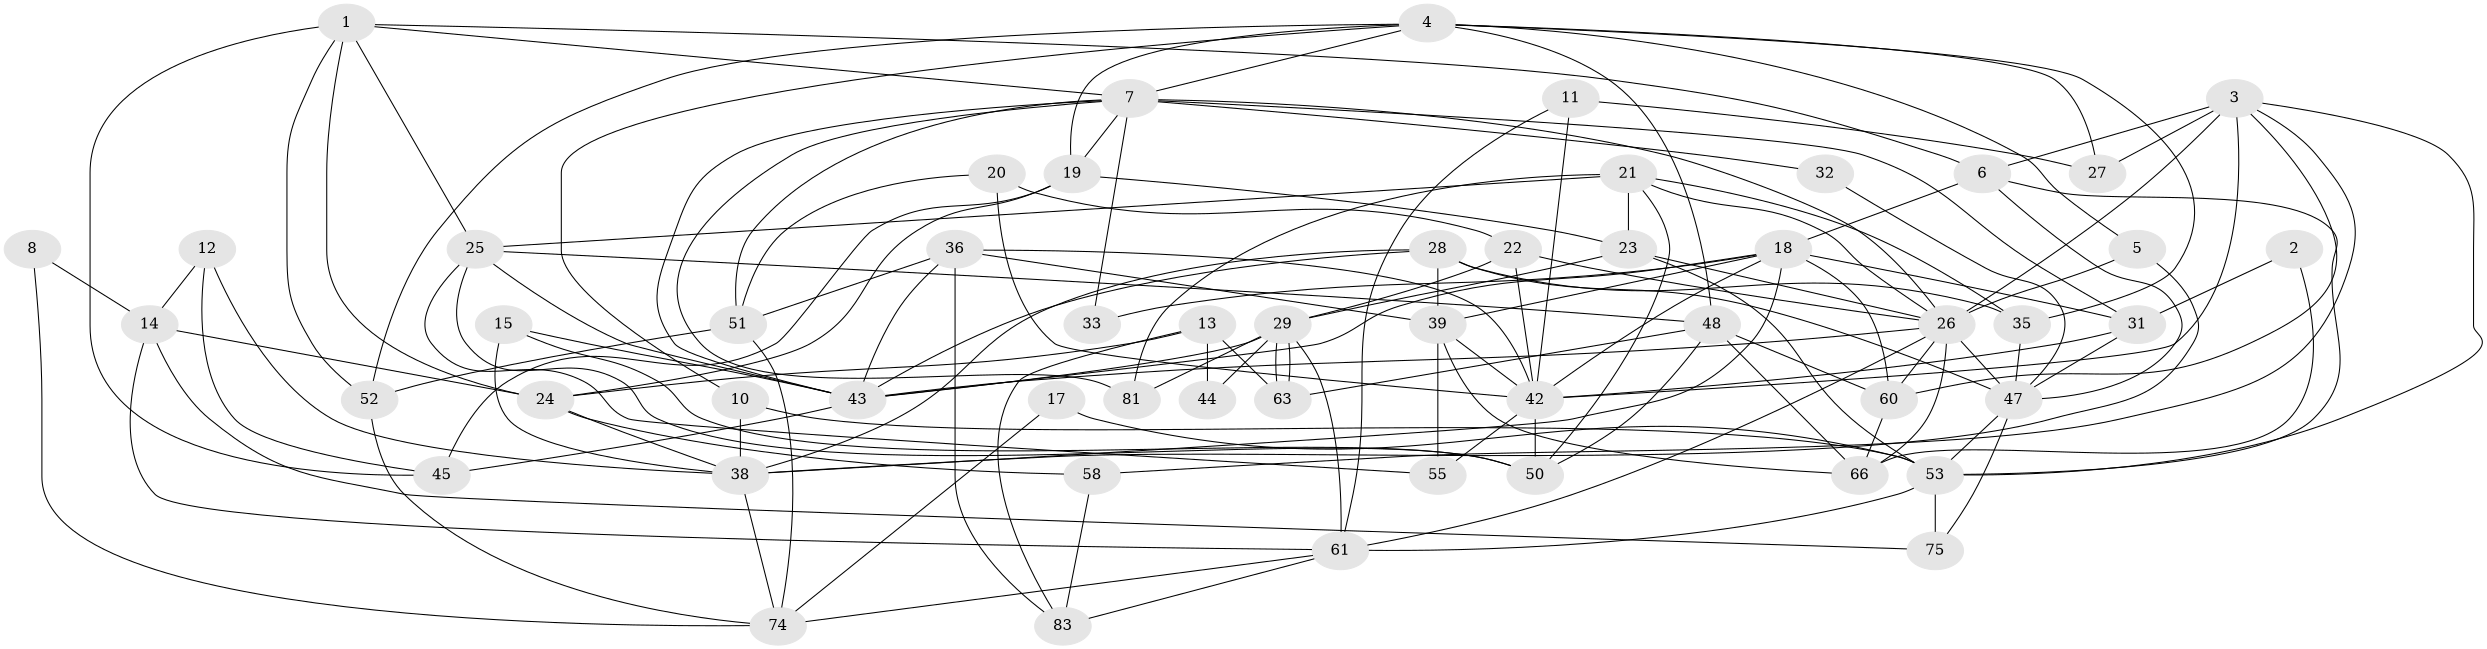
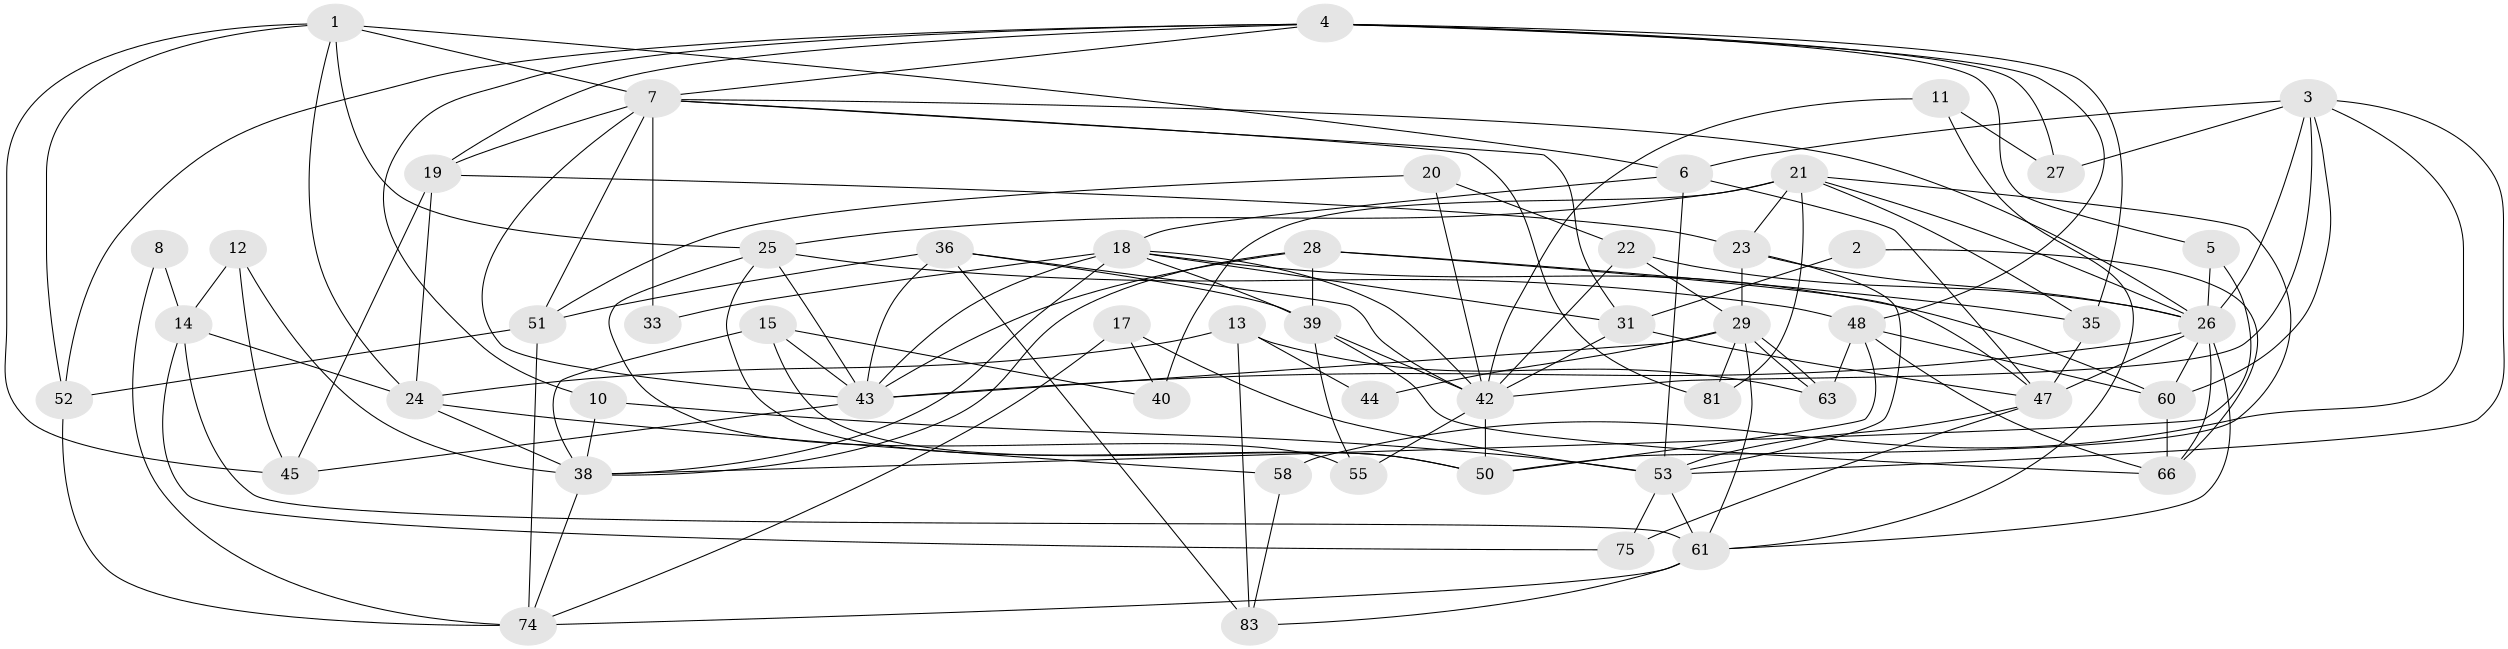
(1825, 174) -> none
none -> (1162, 400)
